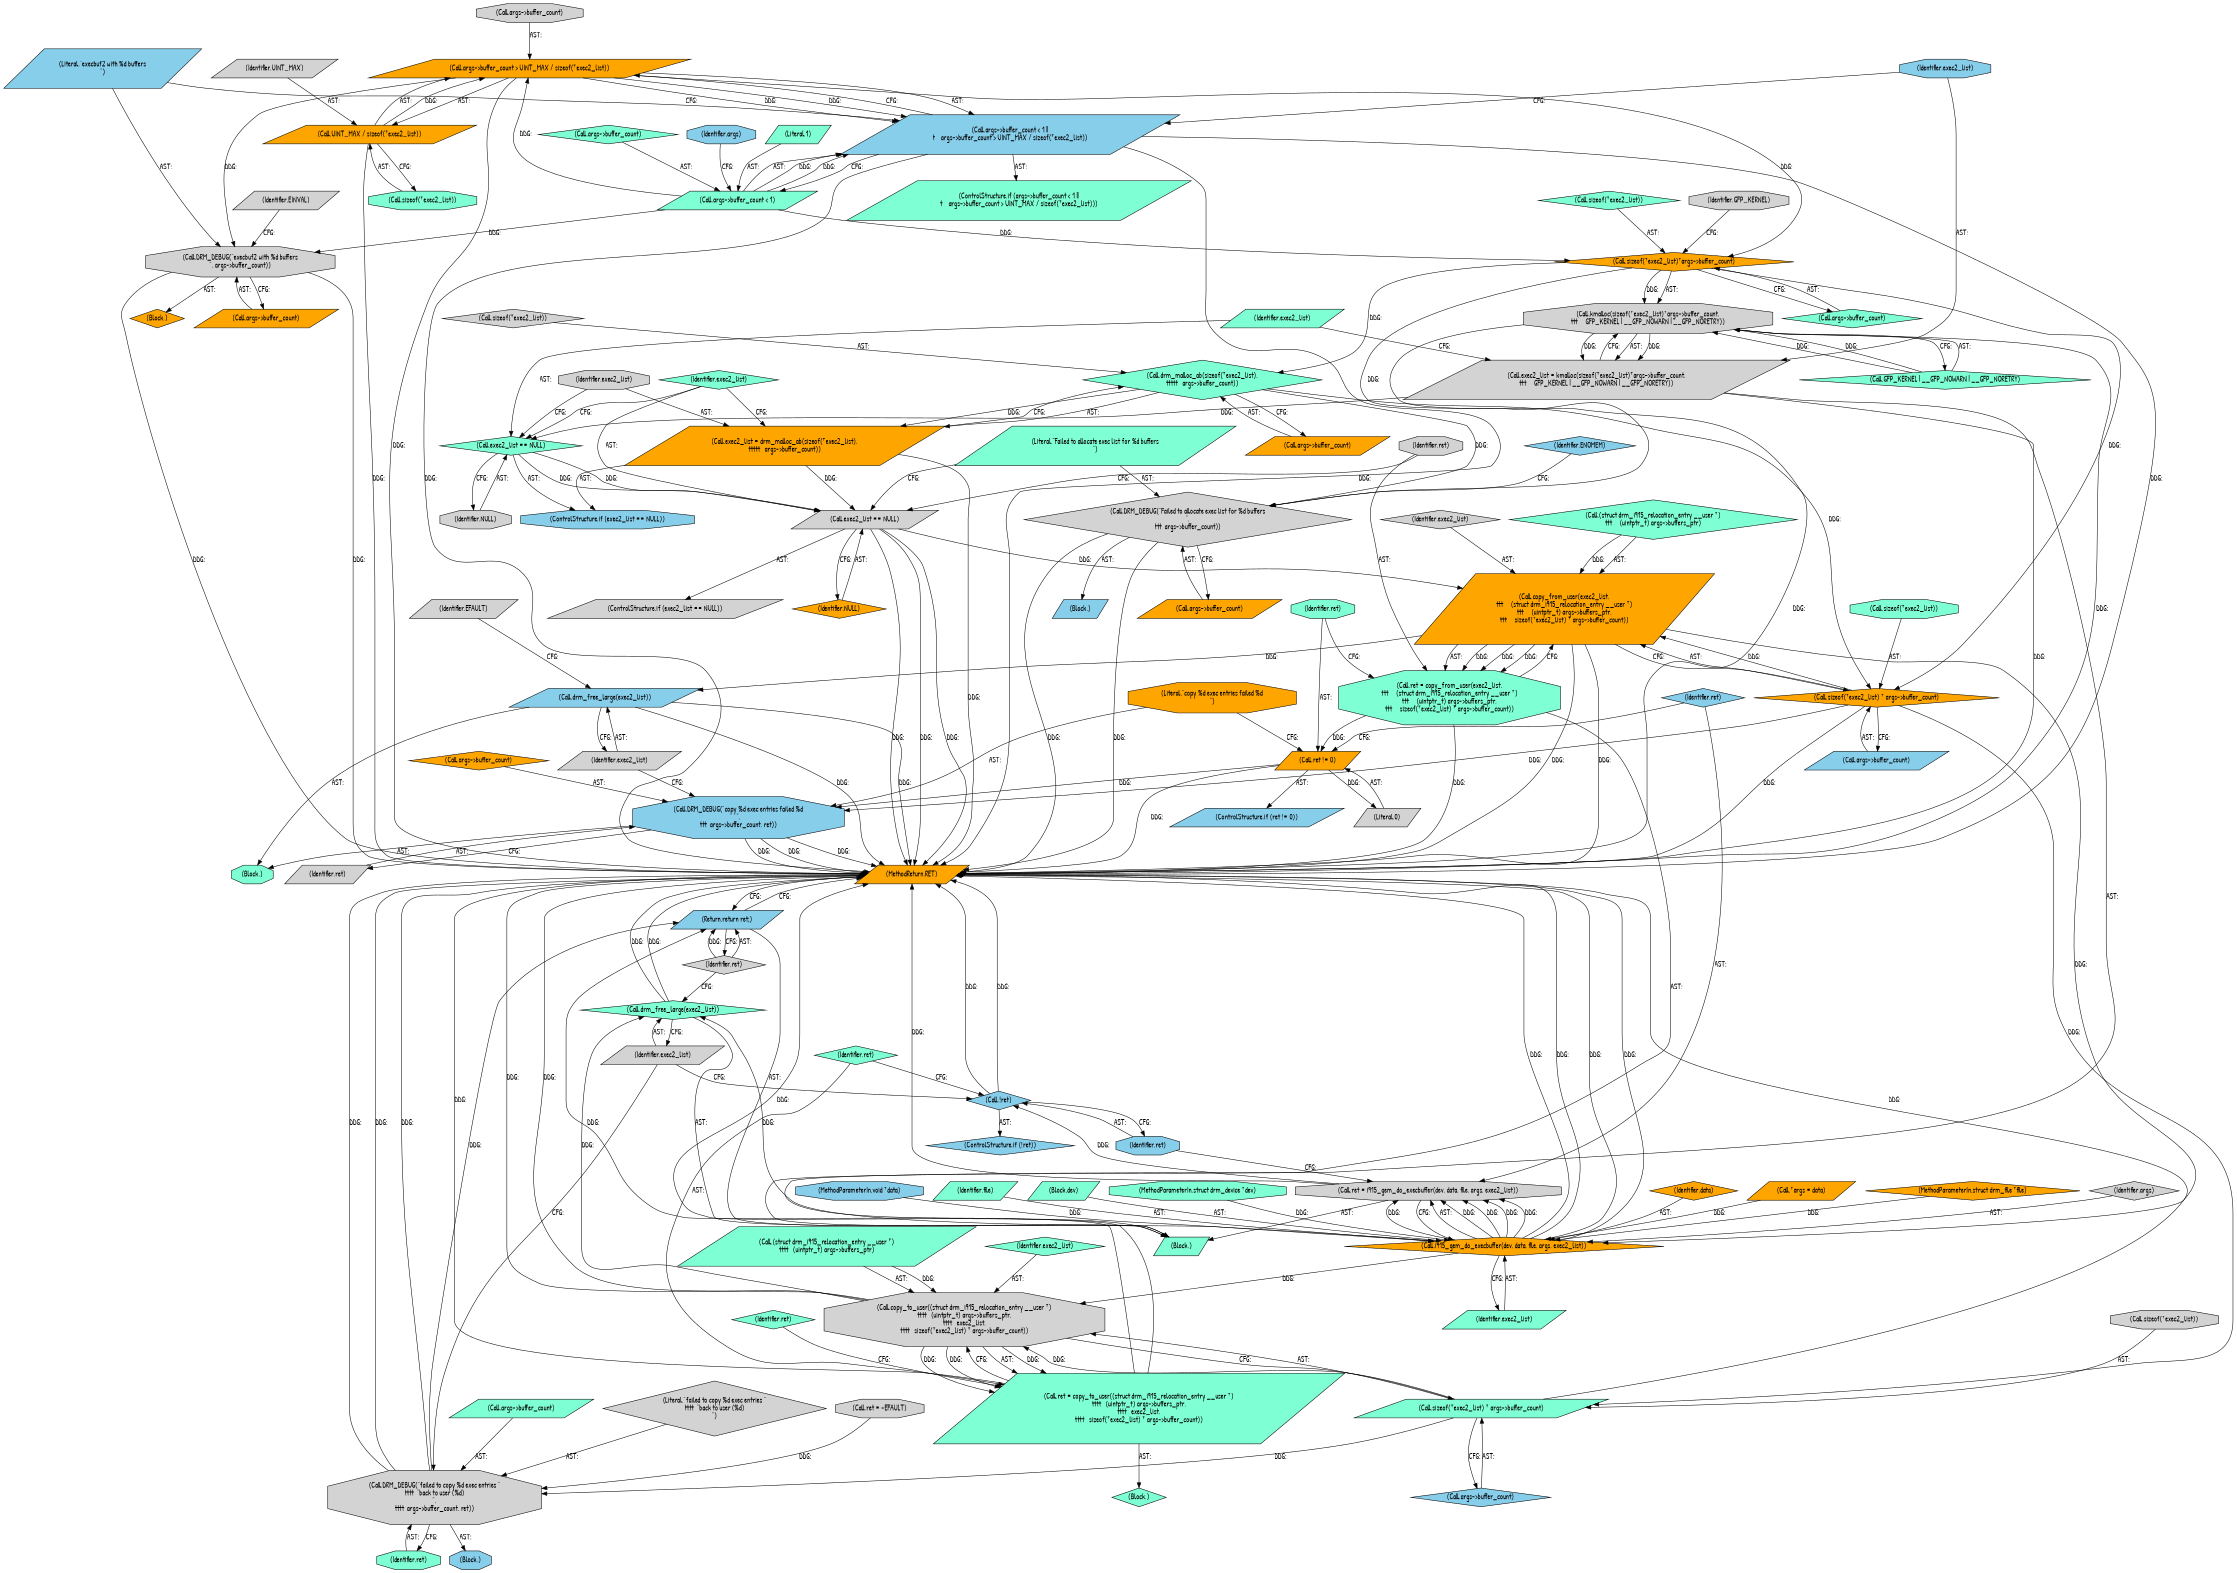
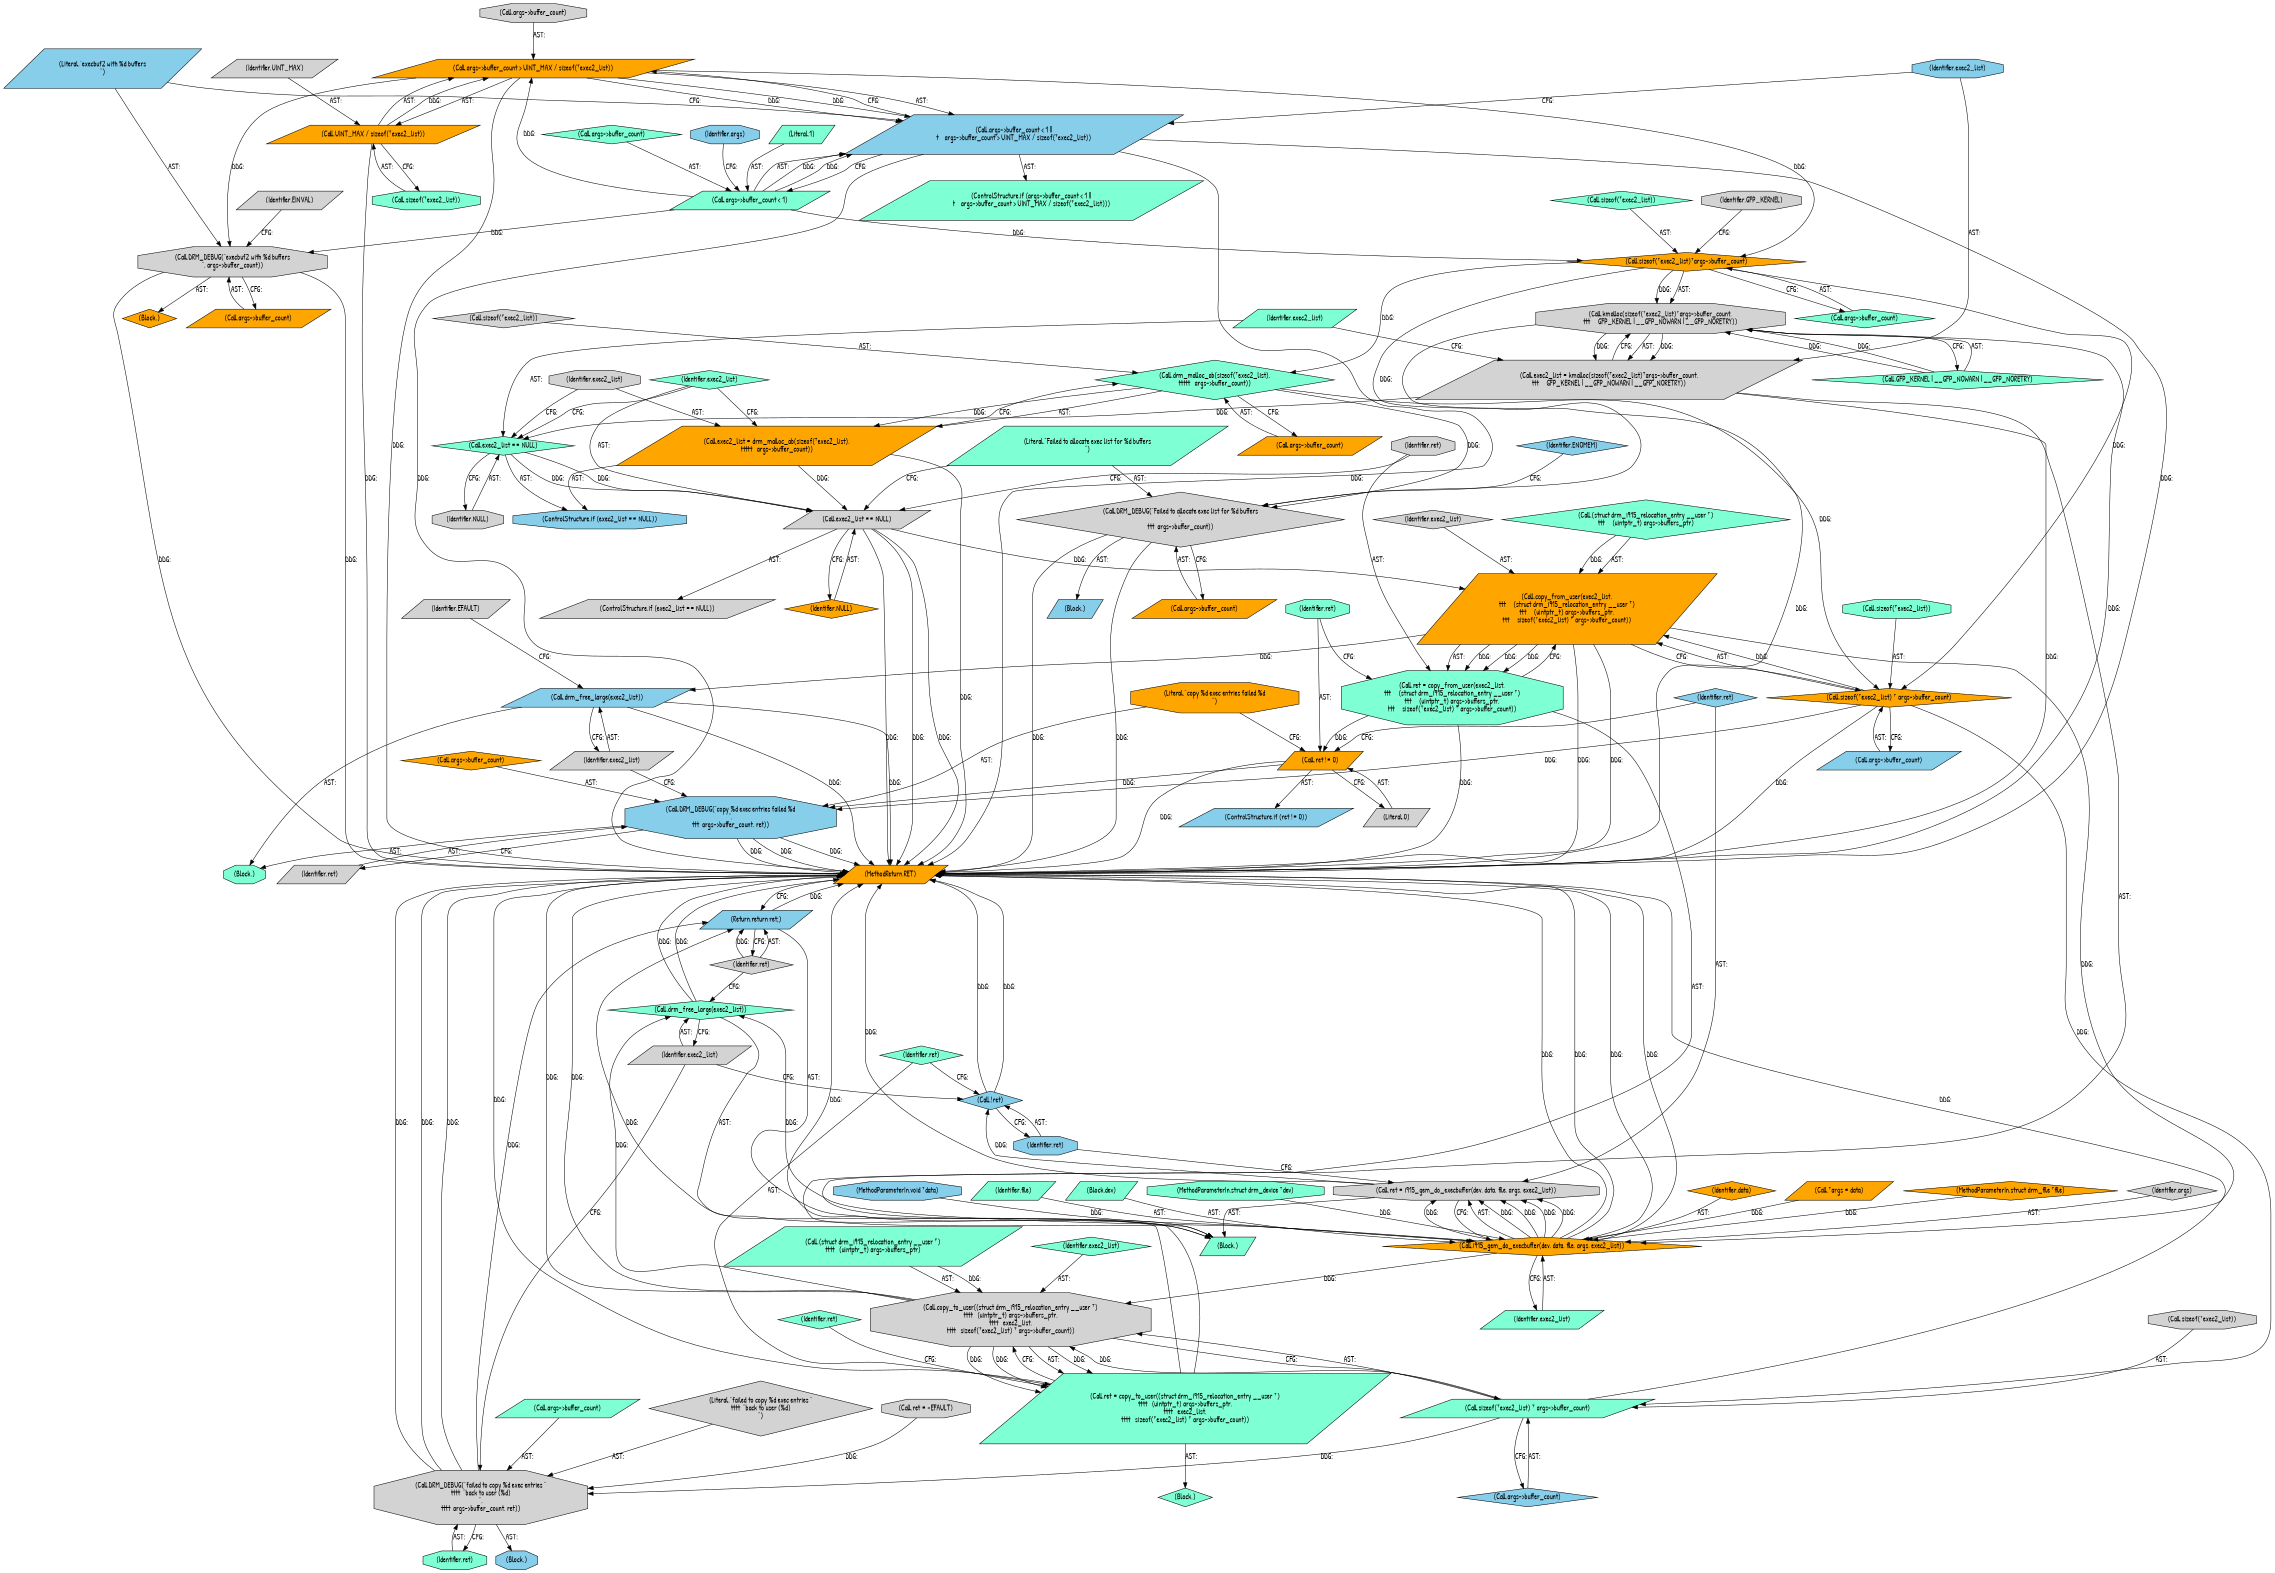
(1355, 783) -> (1360, 783)
(786, 897) -> (817, 897)
(1000, 1146) -> none
